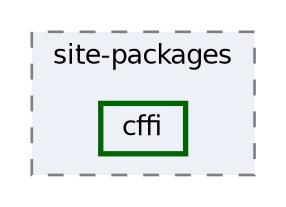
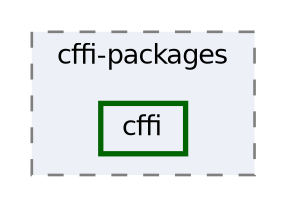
(143, 57) -> (143, 57)
